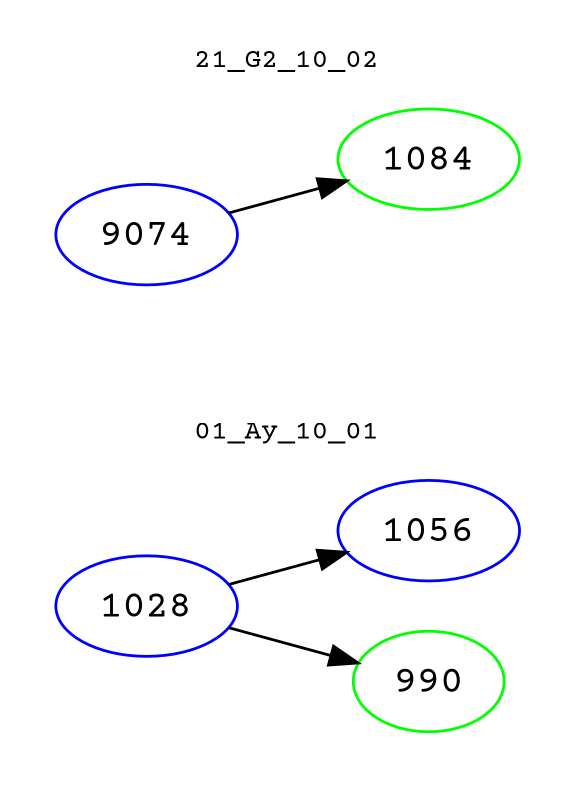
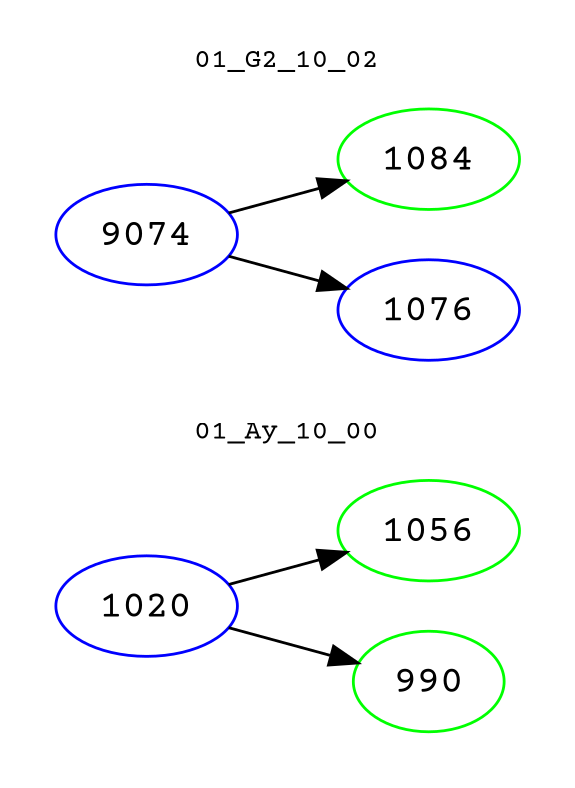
(288, 60) -> (288, 60)
none -> (429, 310)
(288, 432) -> (288, 432)
(429, 531) -> (429, 531)
(147, 606) -> (147, 606)
